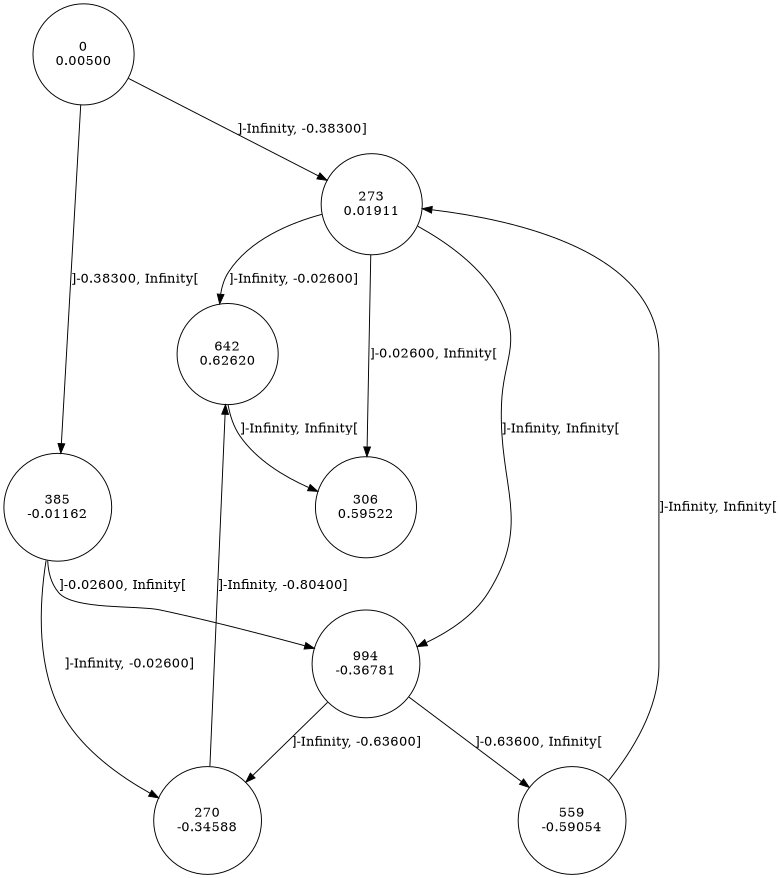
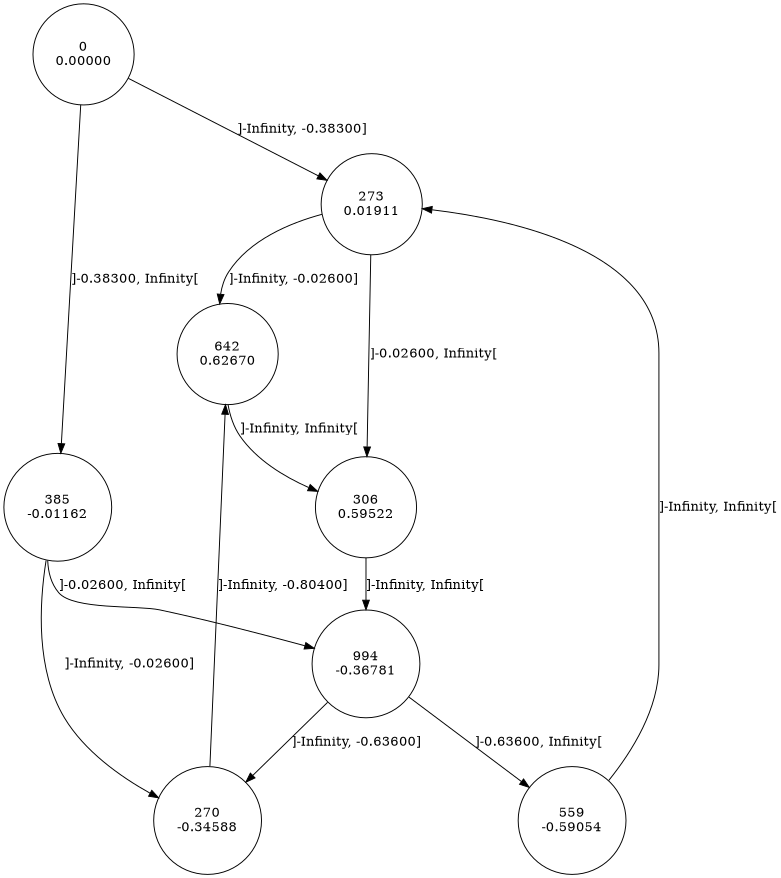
(84, 54) -> (84, 54)
(228, 354) -> (228, 354)
(502, 432) -> (366, 579)
